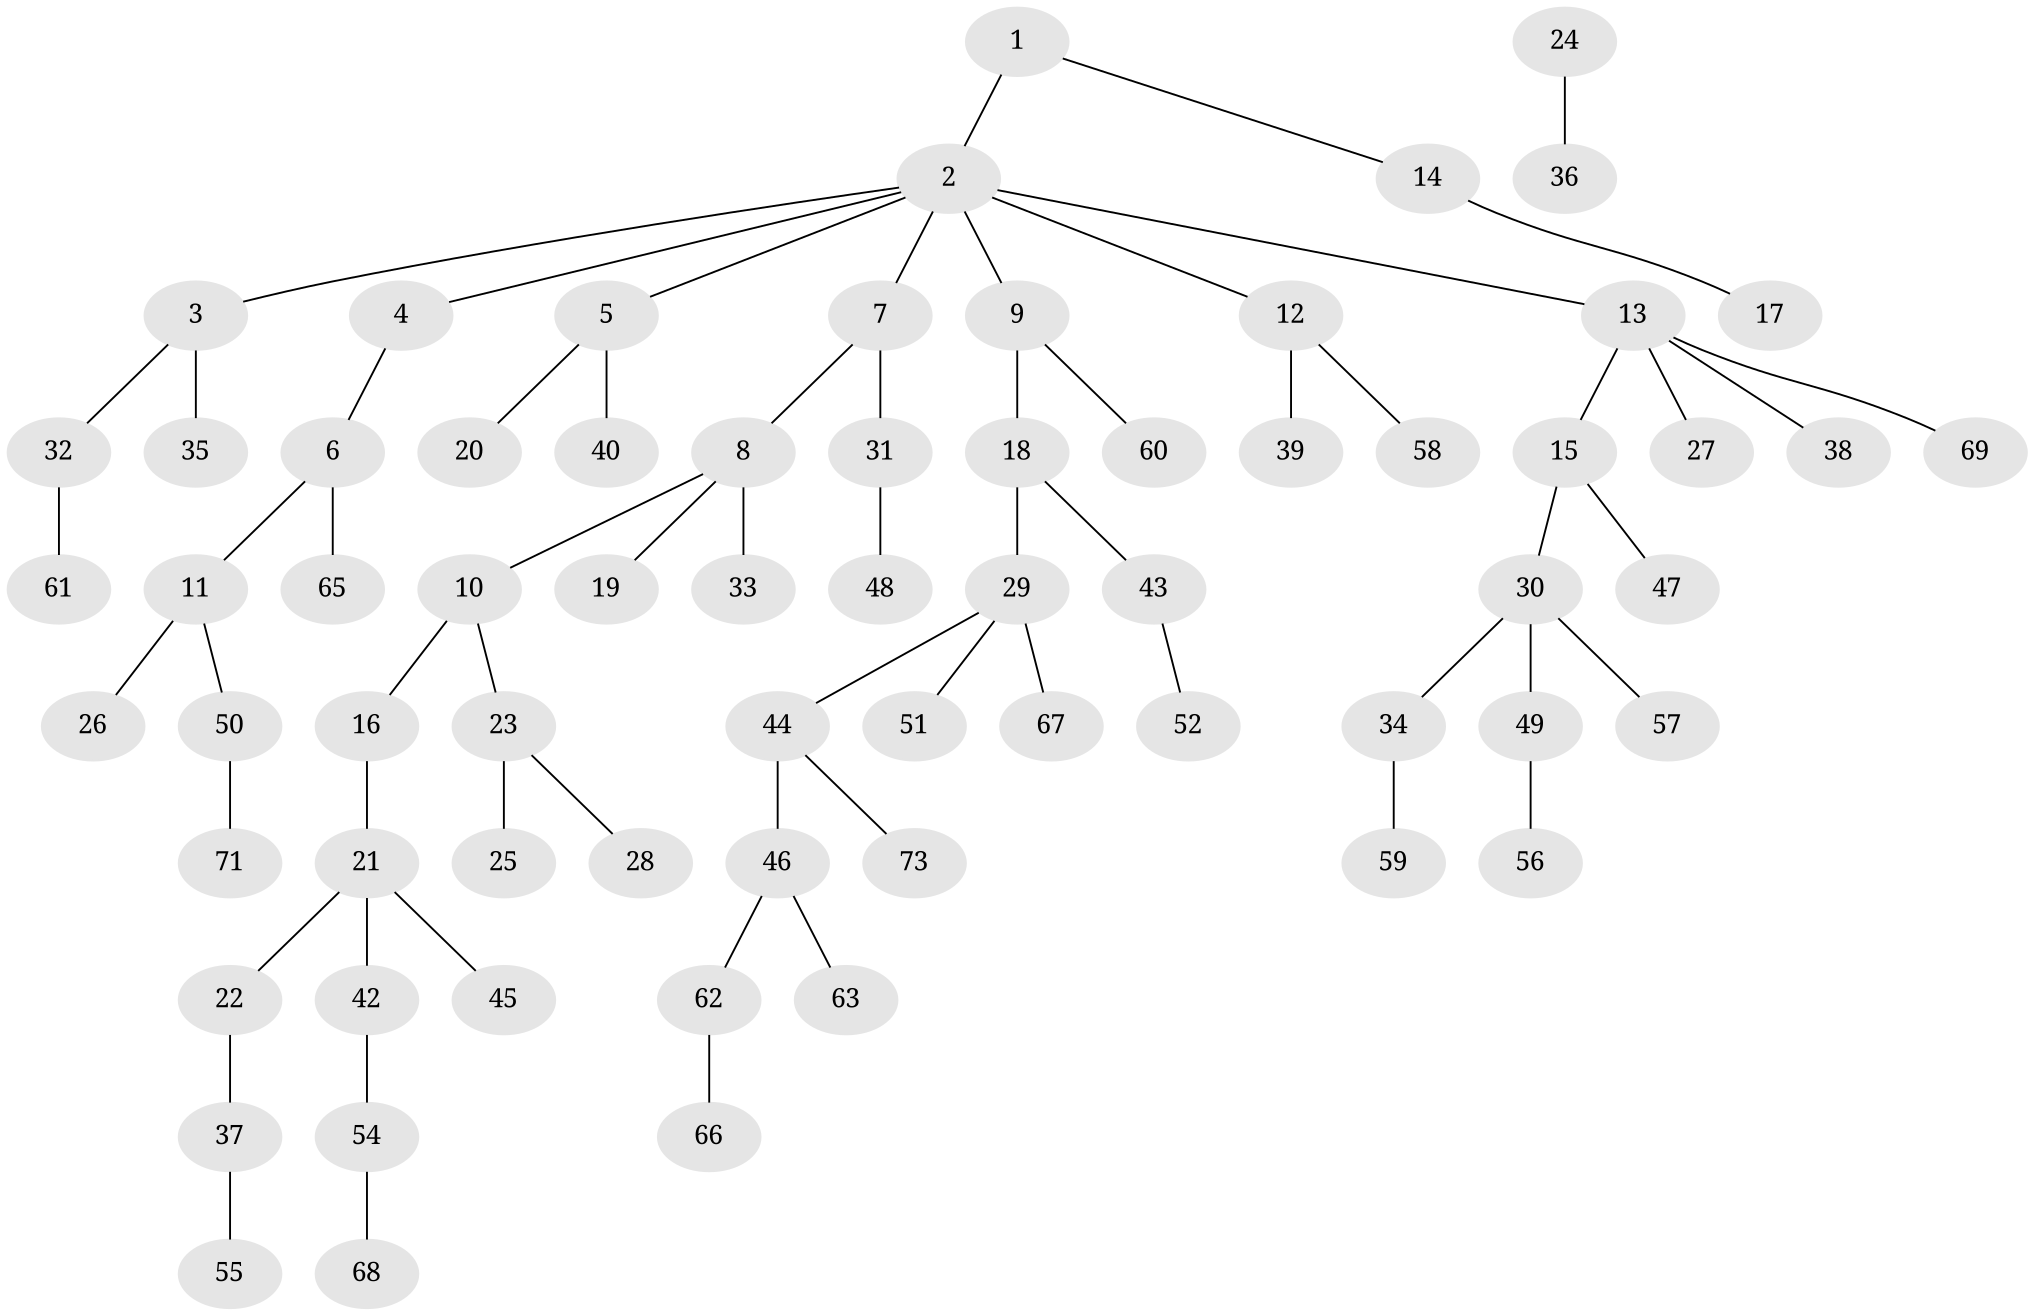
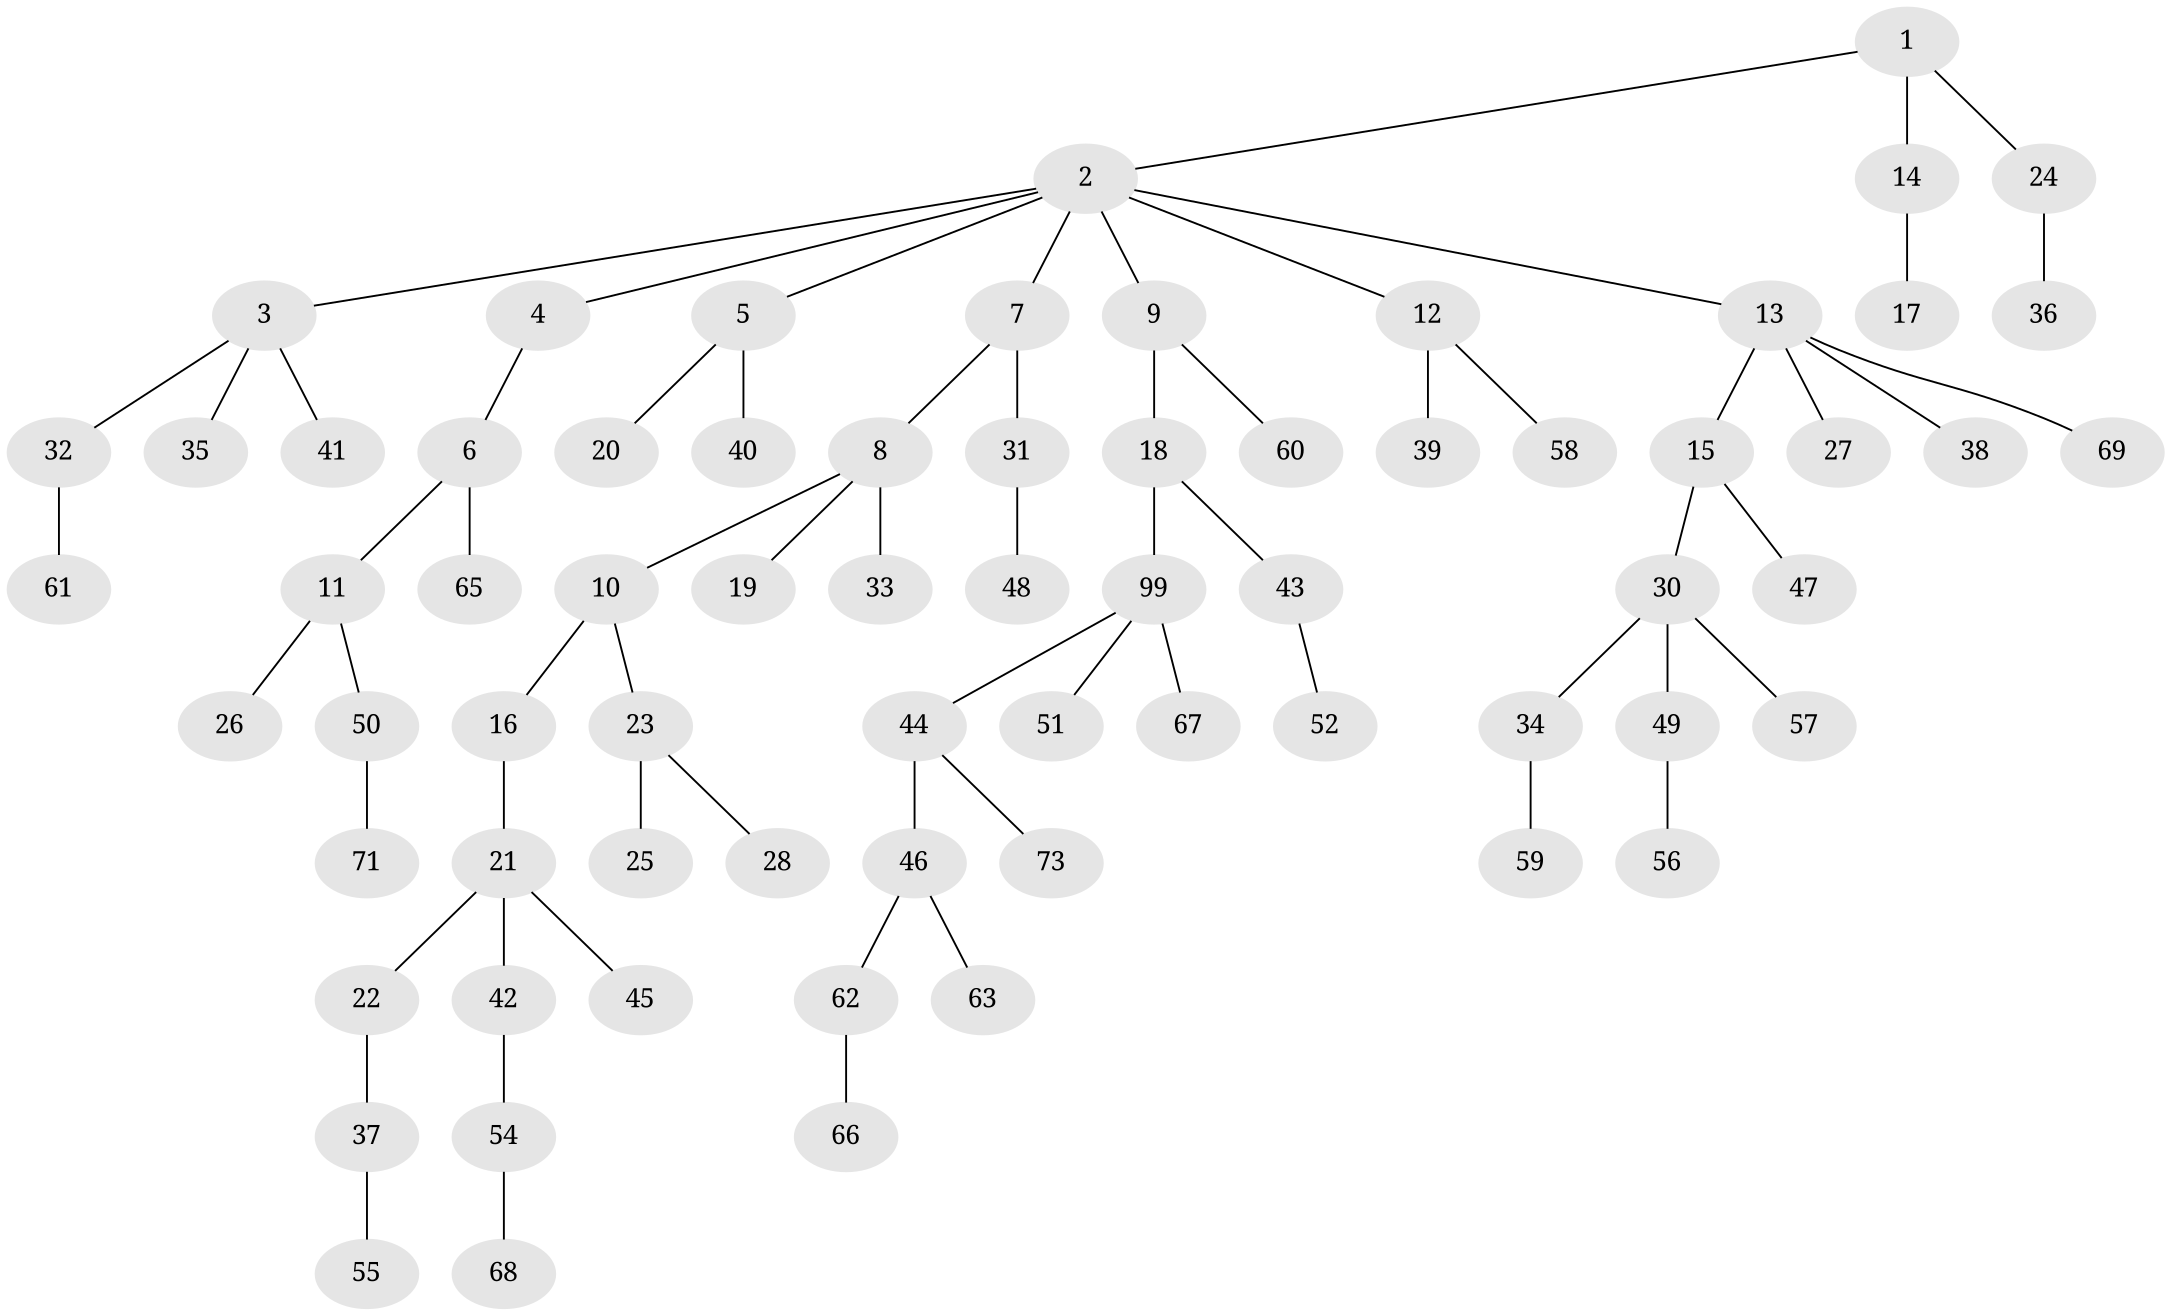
none -> (1975, 110)
none -> (333, 453)
(1017, 589) -> (1154, 589)
